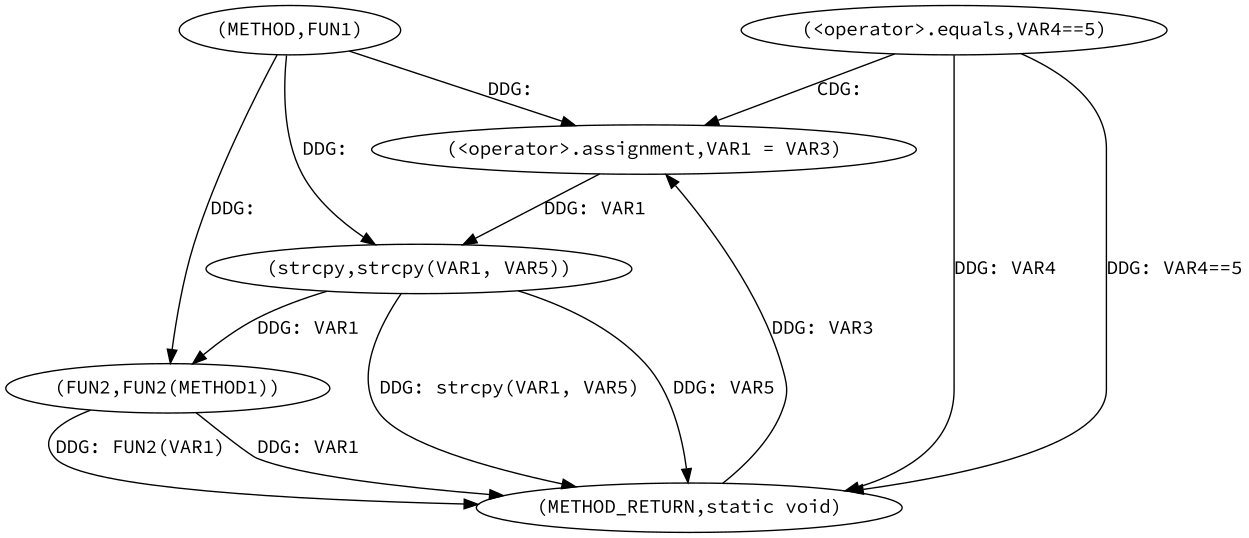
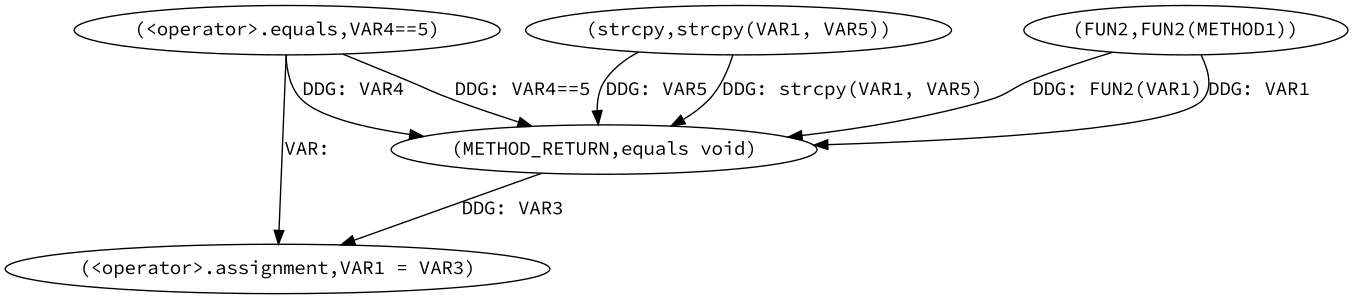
(290, 30) -> none
(846, 90) -> (313, 150)
(537, 206) -> none
(261, 316) -> none
(689, 508) -> (604, 150)
